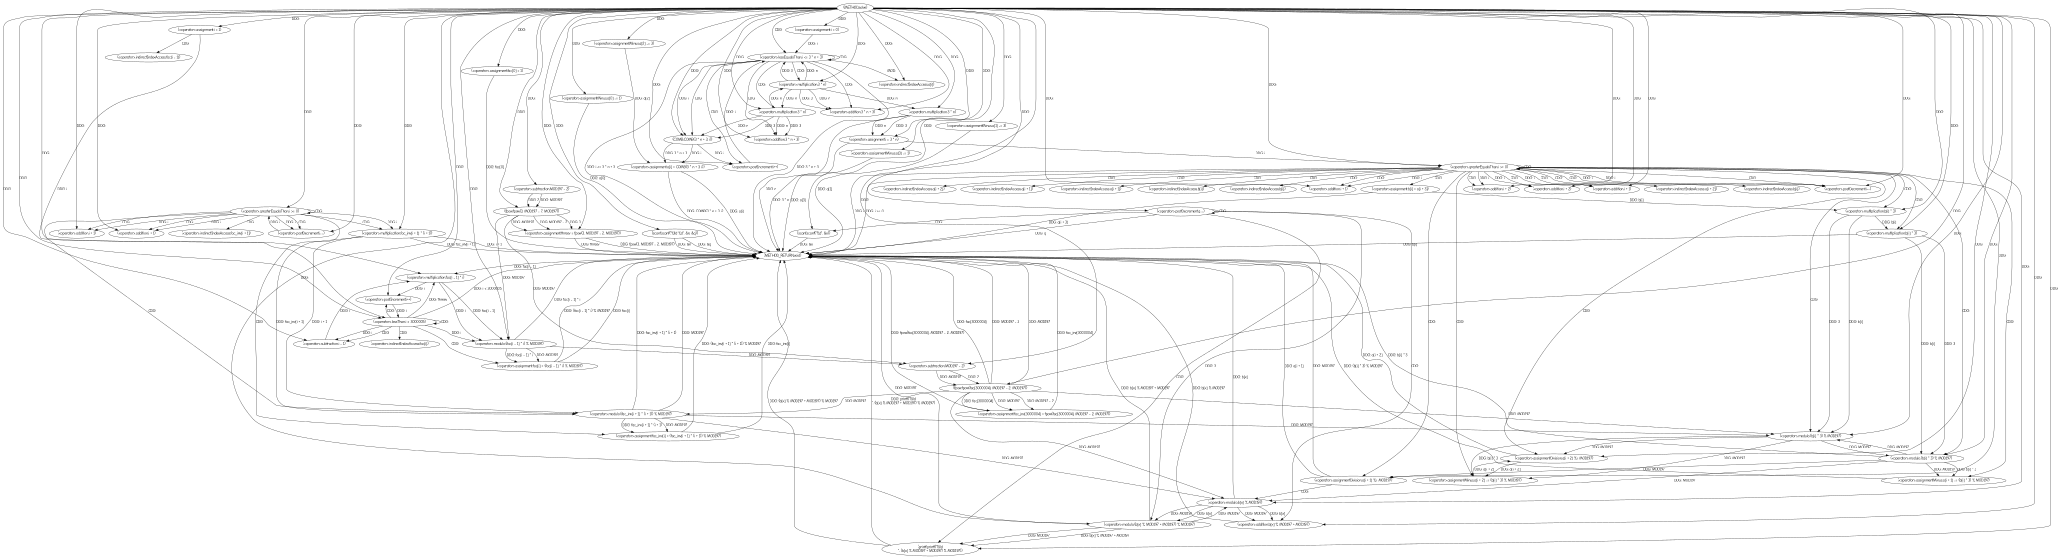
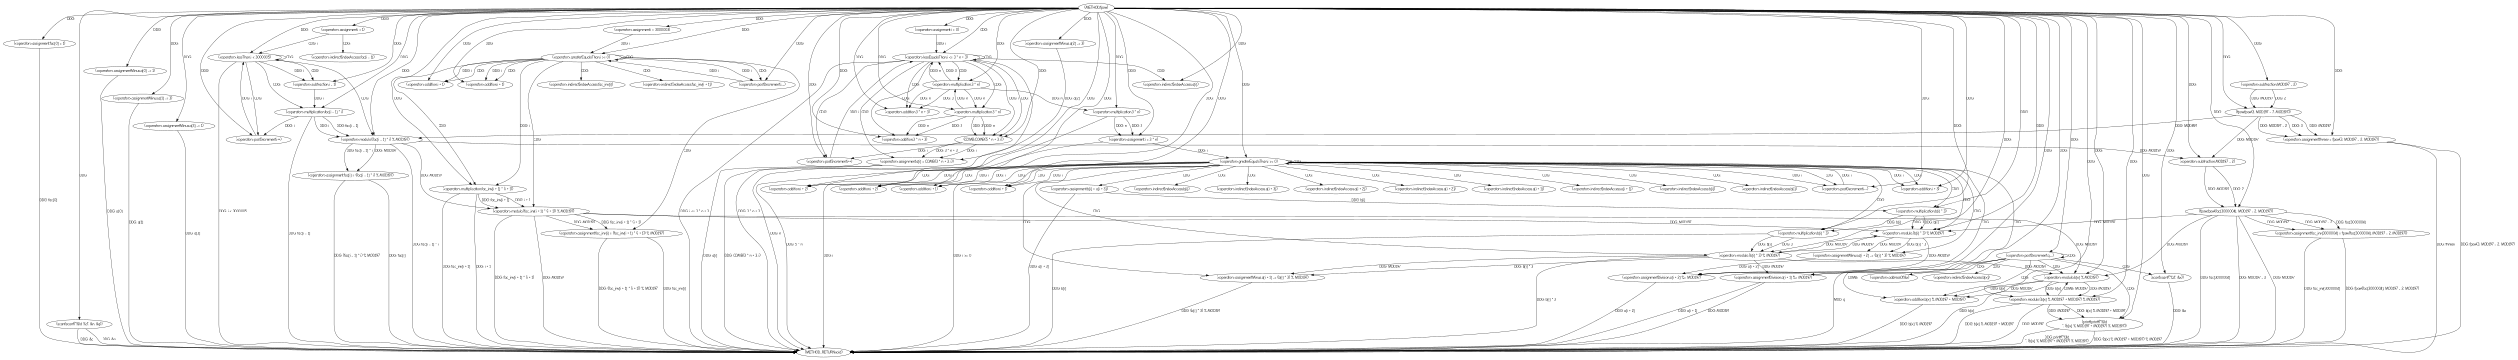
(855, 8) -> (1096, 8)
none -> (642, 30)
(892, 71) -> (1162, 71)
none -> (581, 85)
none -> (866, 102)
(692, 140) -> (983, 140)
(62, 189) -> (313, 44)
none -> (1247, 189)
none -> (1920, 189)
(781, 200) -> (794, 245)
(1041, 234) -> (1839, 300)
(584, 261) -> (340, 344)
(514, 278) -> (2186, 126)
none -> (1890, 278)
none -> (1961, 278)
(438, 300) -> (277, 85)
(456, 333) -> (366, 99)
(400, 344) -> none
(452, 349) -> none
(1211, 366) -> (2026, 278)
(1415, 366) -> (1853, 278)
(821, 409) -> (427, 194)
(1504, 467) -> none
(1295, 492) -> (2049, 266)
(1229, 514) -> (2076, 289)
